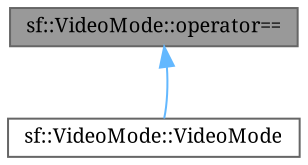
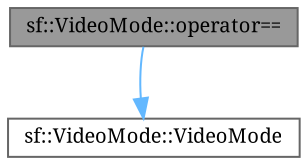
(167, 93) -> (141, 72)
